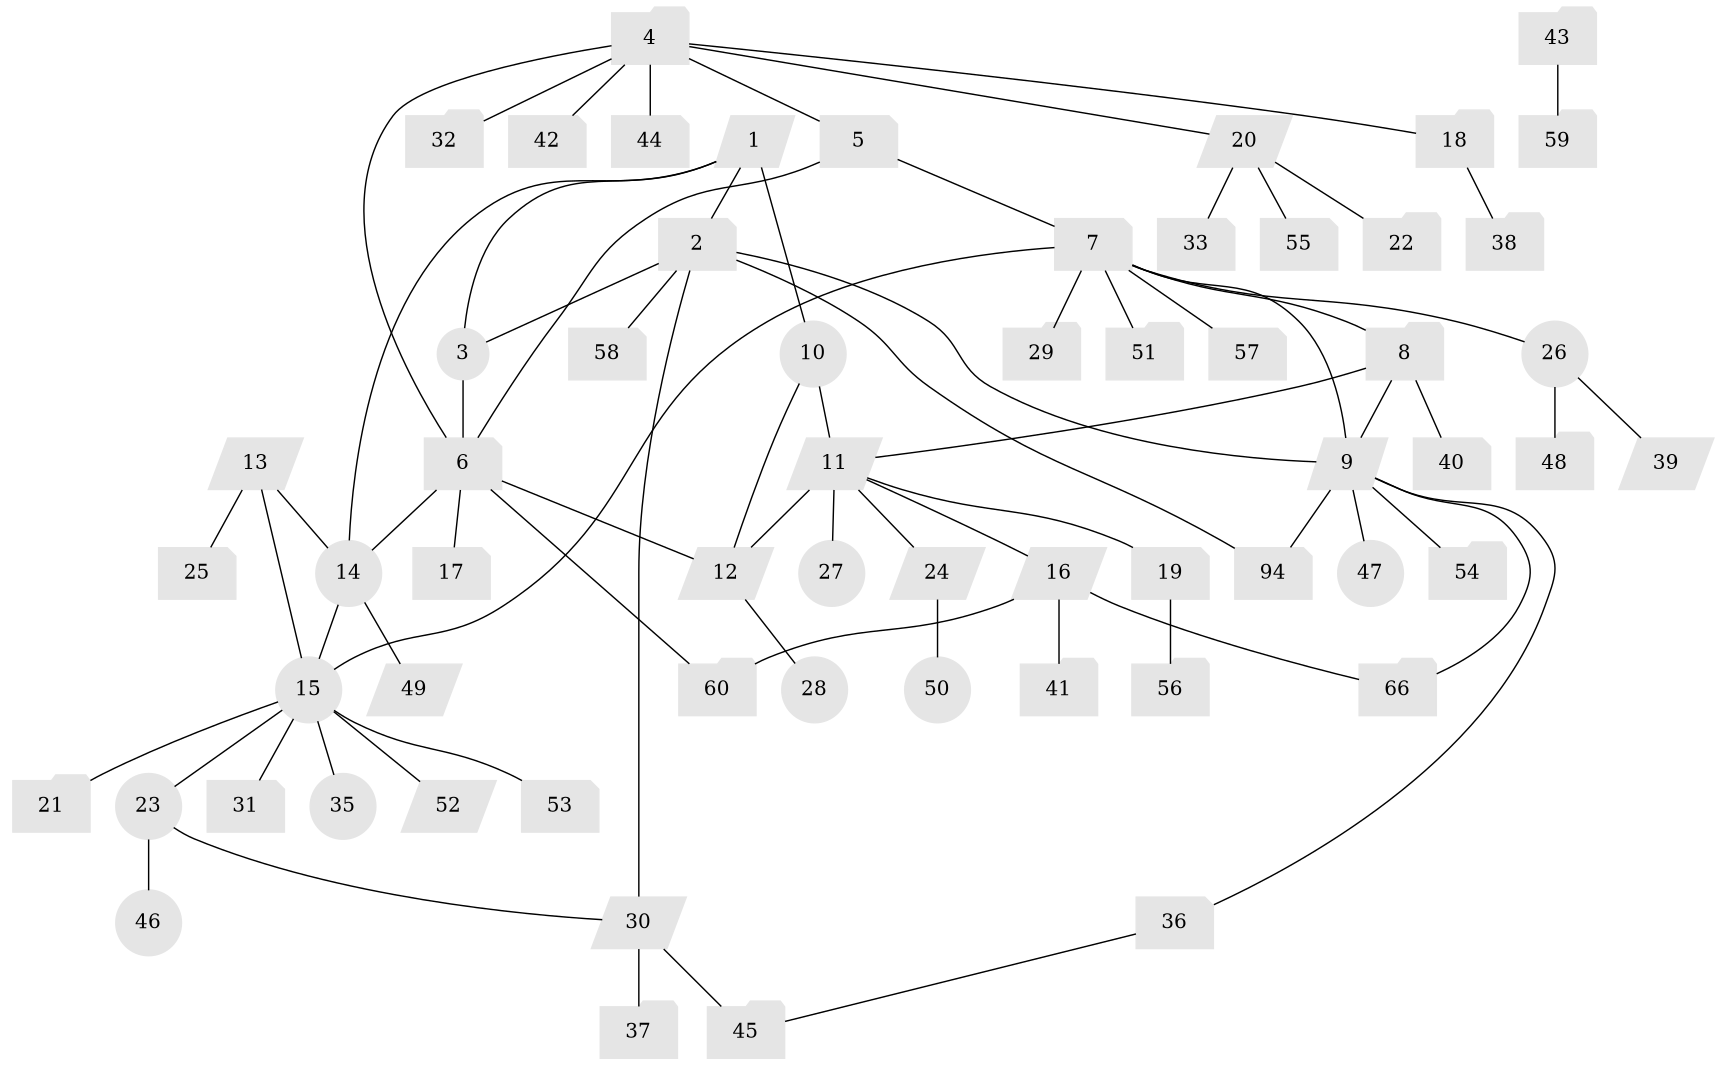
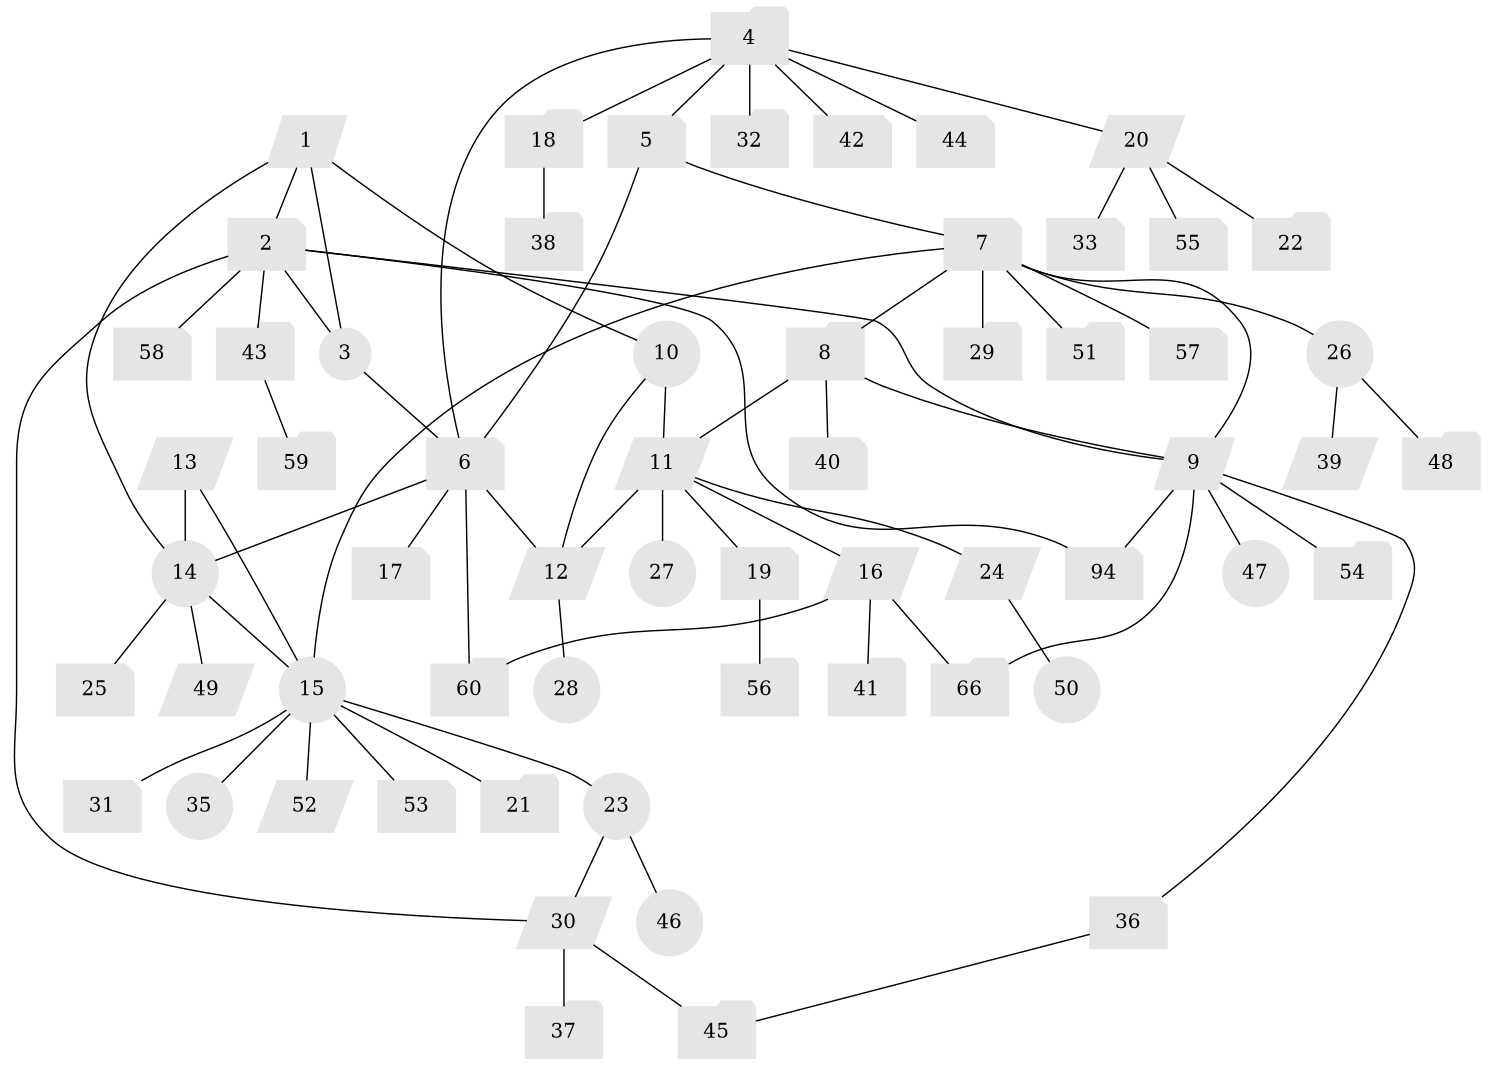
none -> (261, 299)
(226, 519) -> (140, 632)
